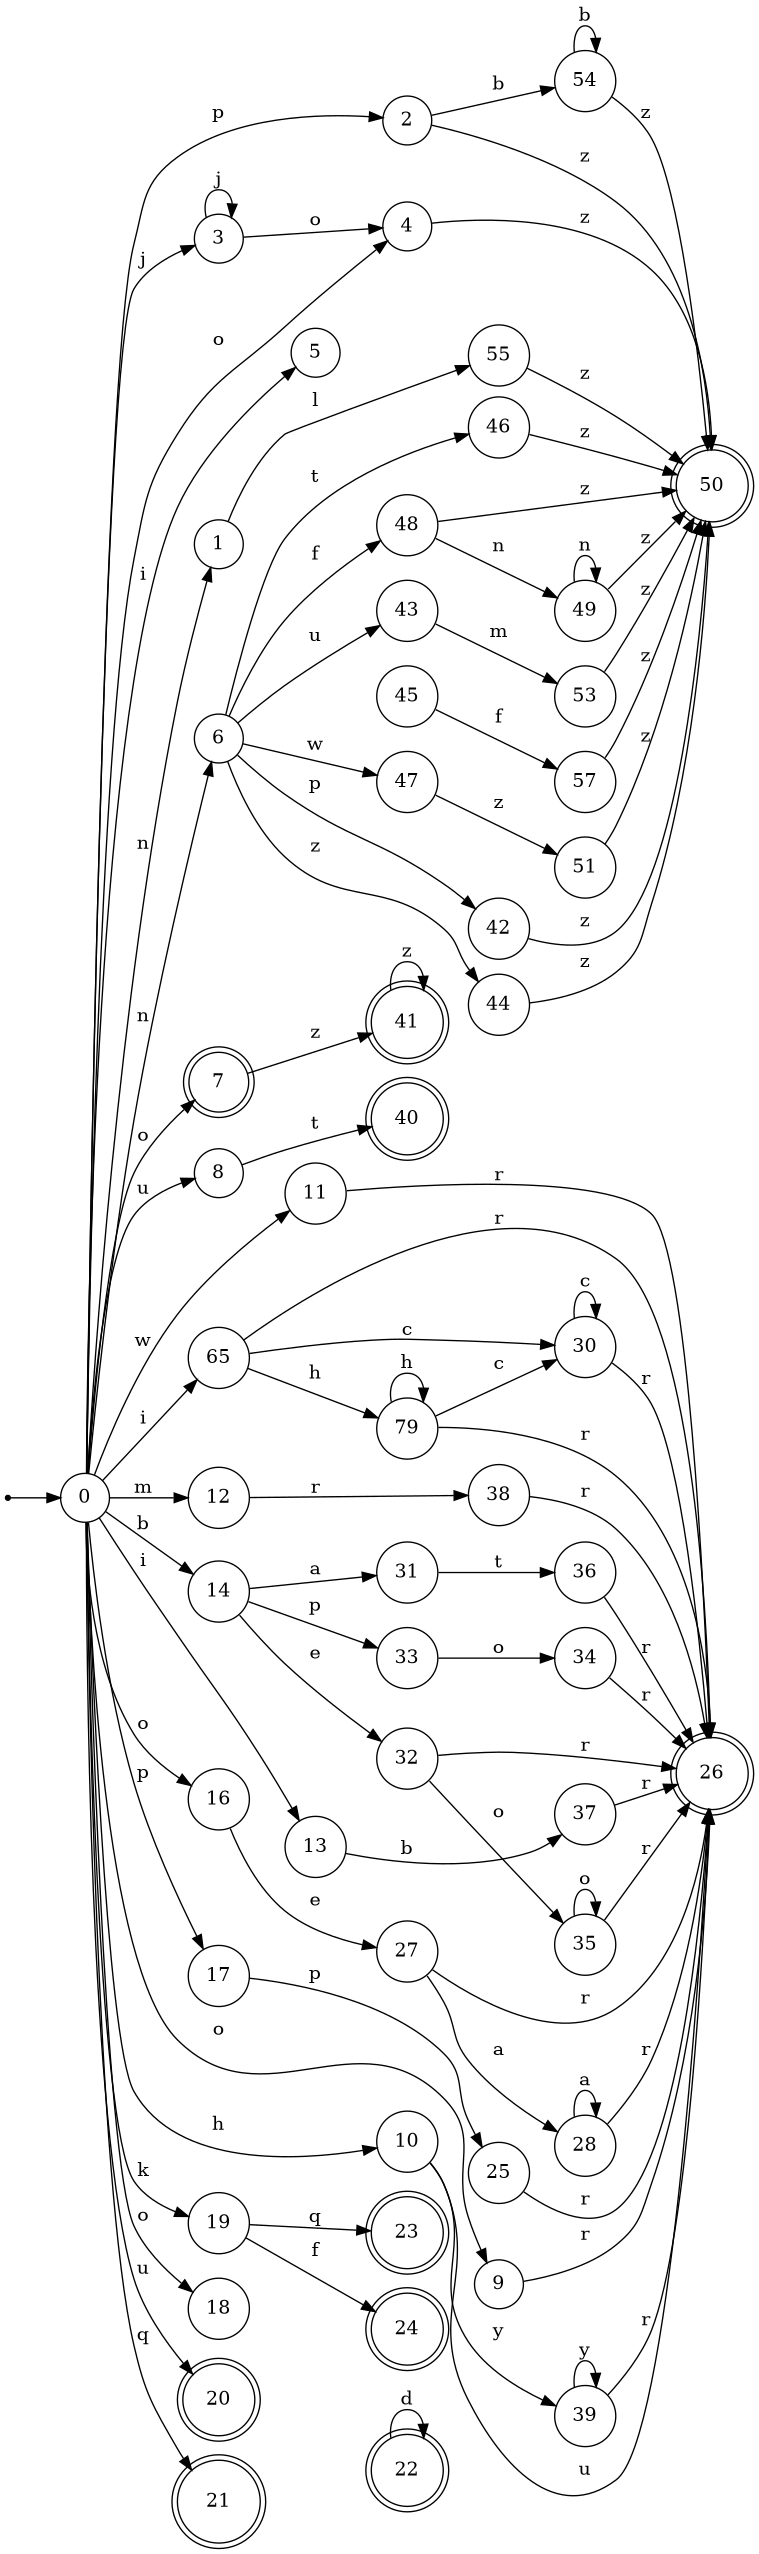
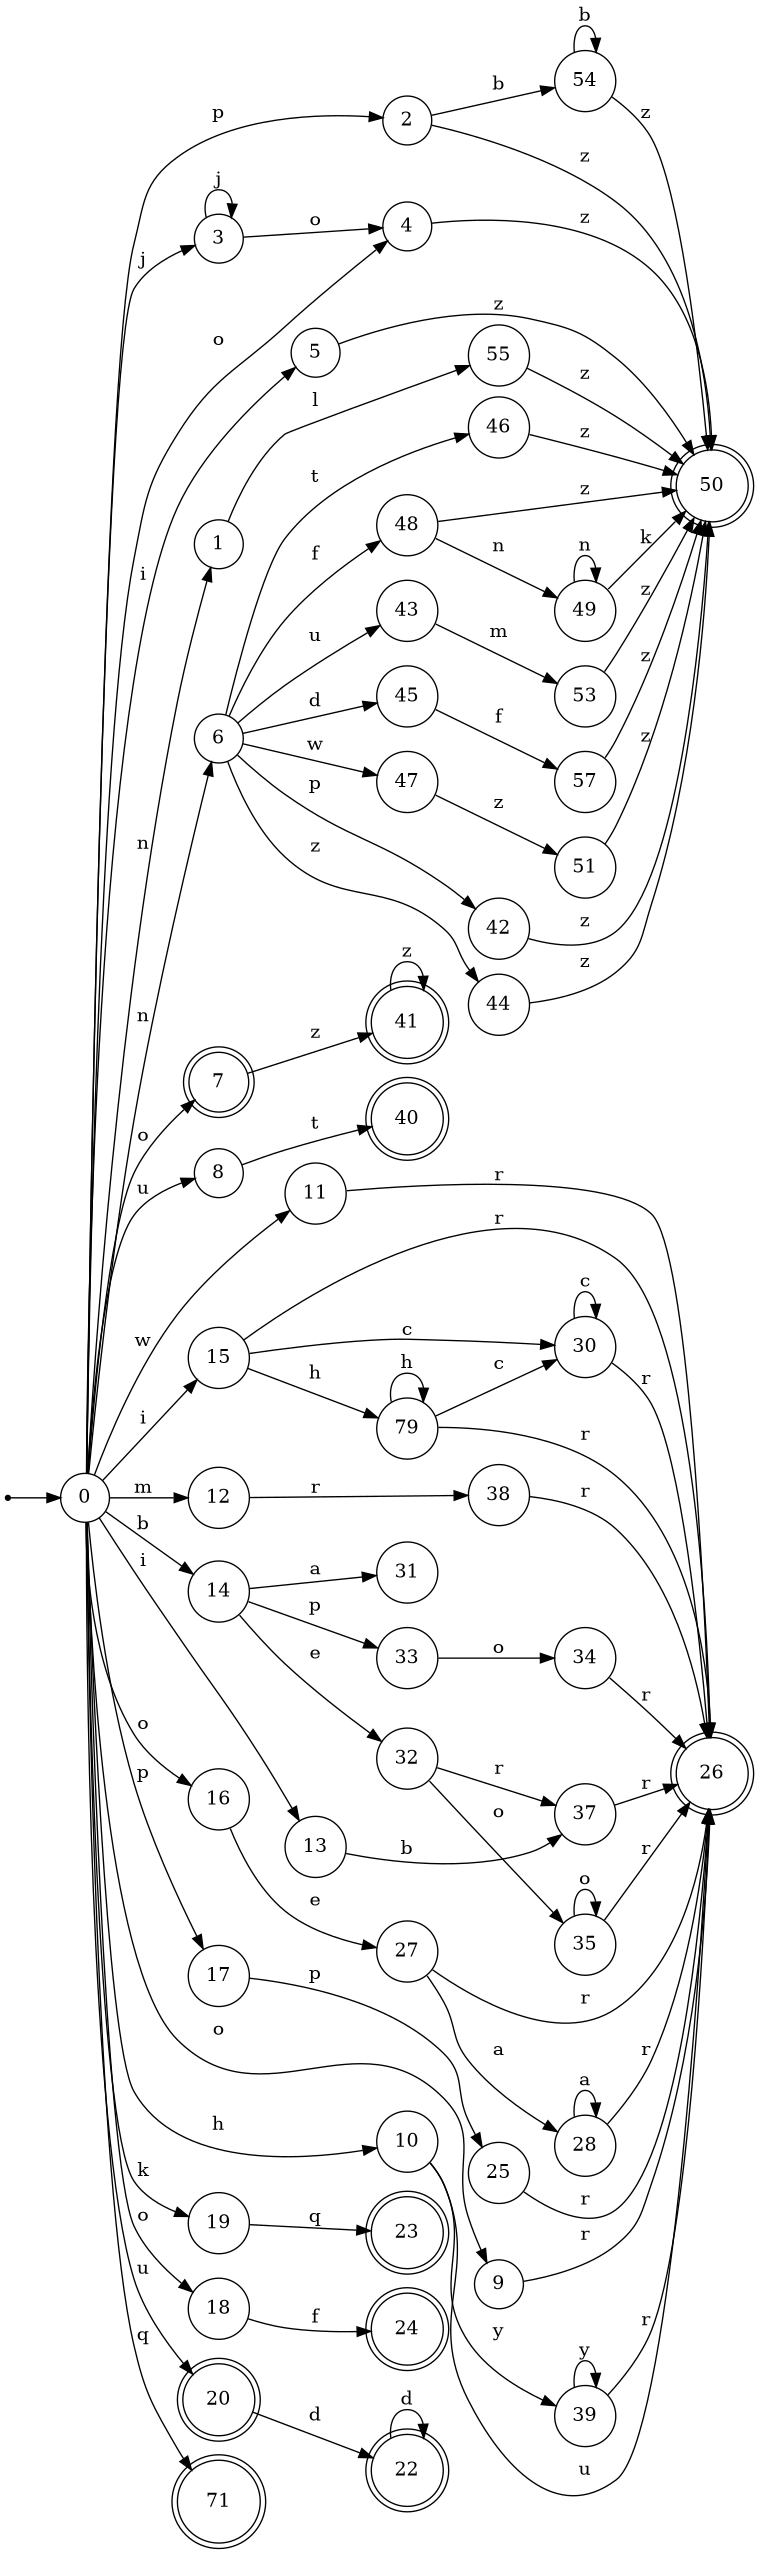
none -> (536, 320)
(646, 538) -> (646, 538)
none -> (303, 720)
(219, 1358) -> (219, 1358)
(585, 1573) -> none
(550, 1755) -> (490, 1784)
(305, 2271) -> (302, 2330)
none -> (306, 2433)
(219, 2502) -> (219, 2502)
